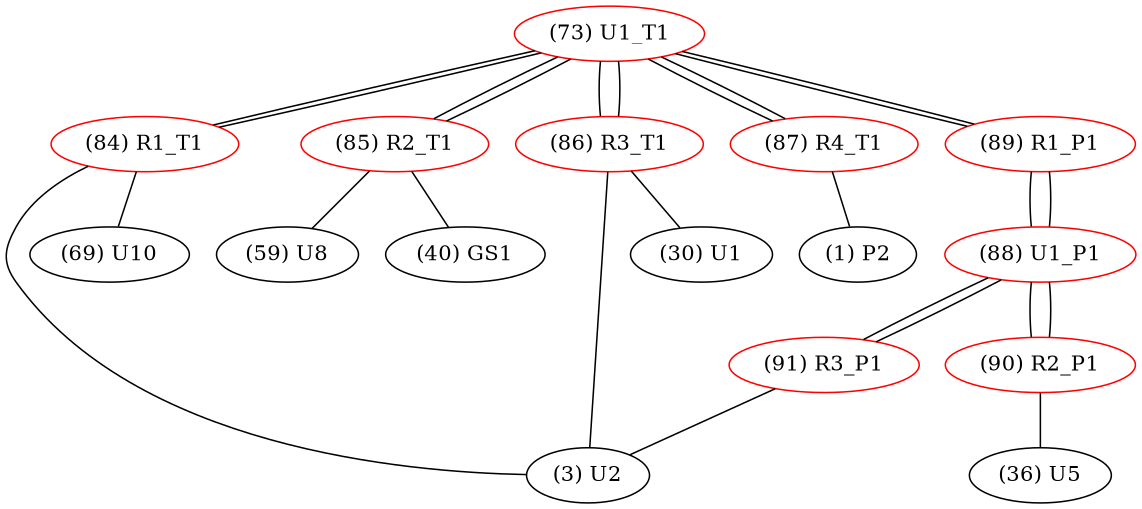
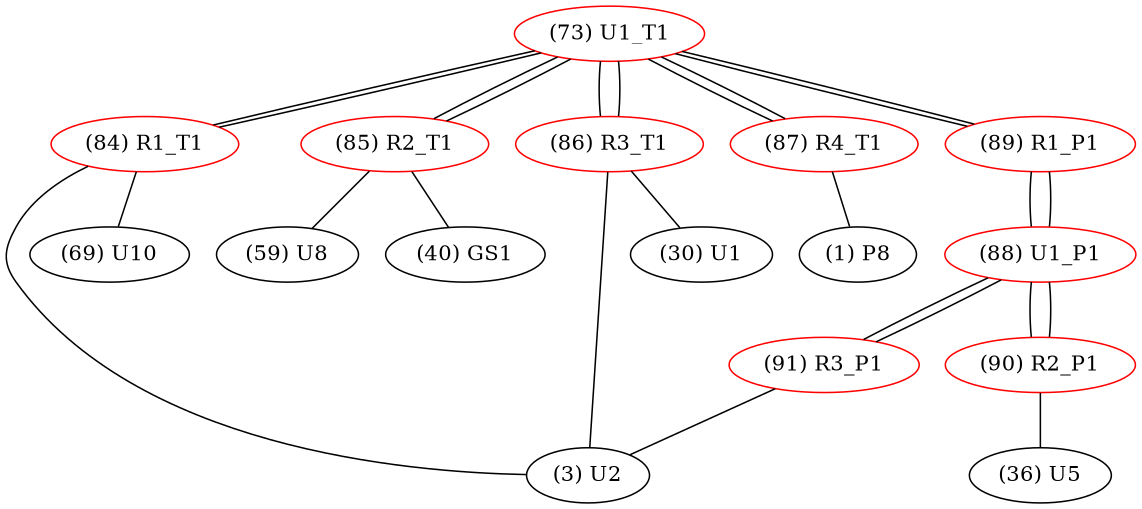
(858, 255) -> (858, 255)
